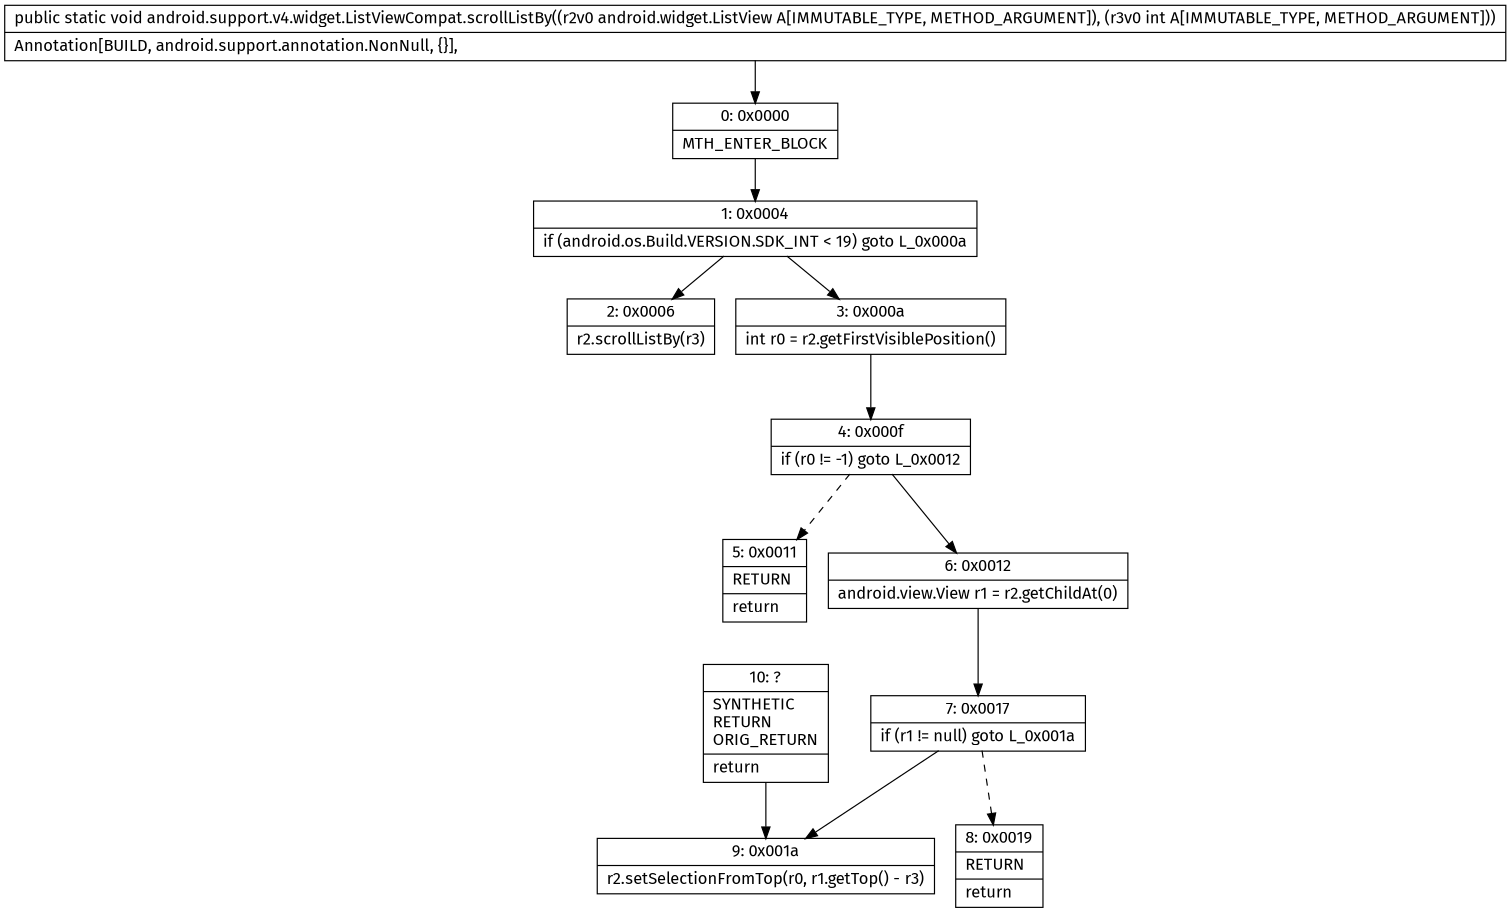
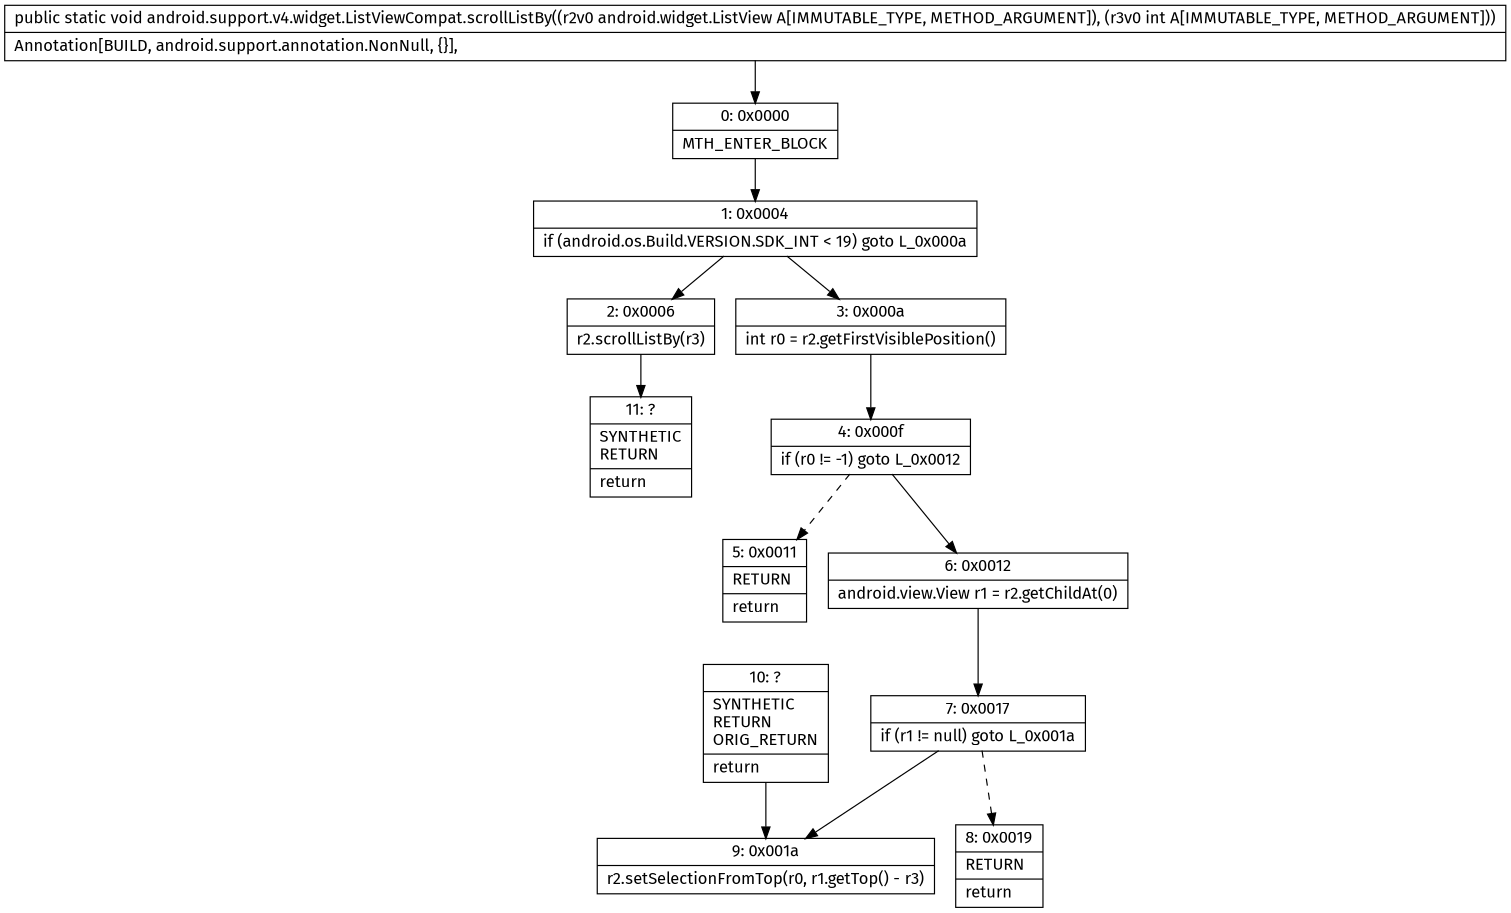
none -> (641, 447)
